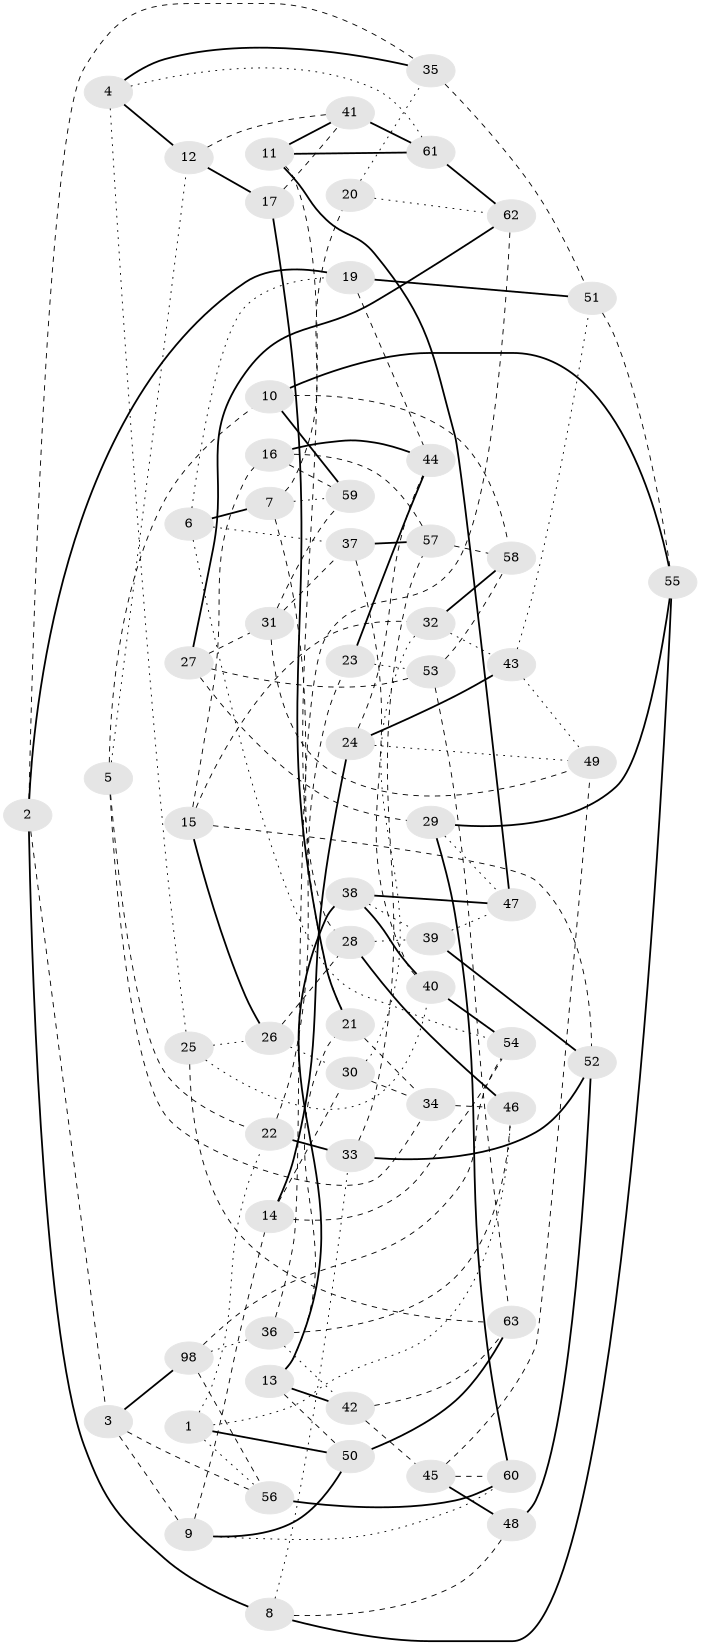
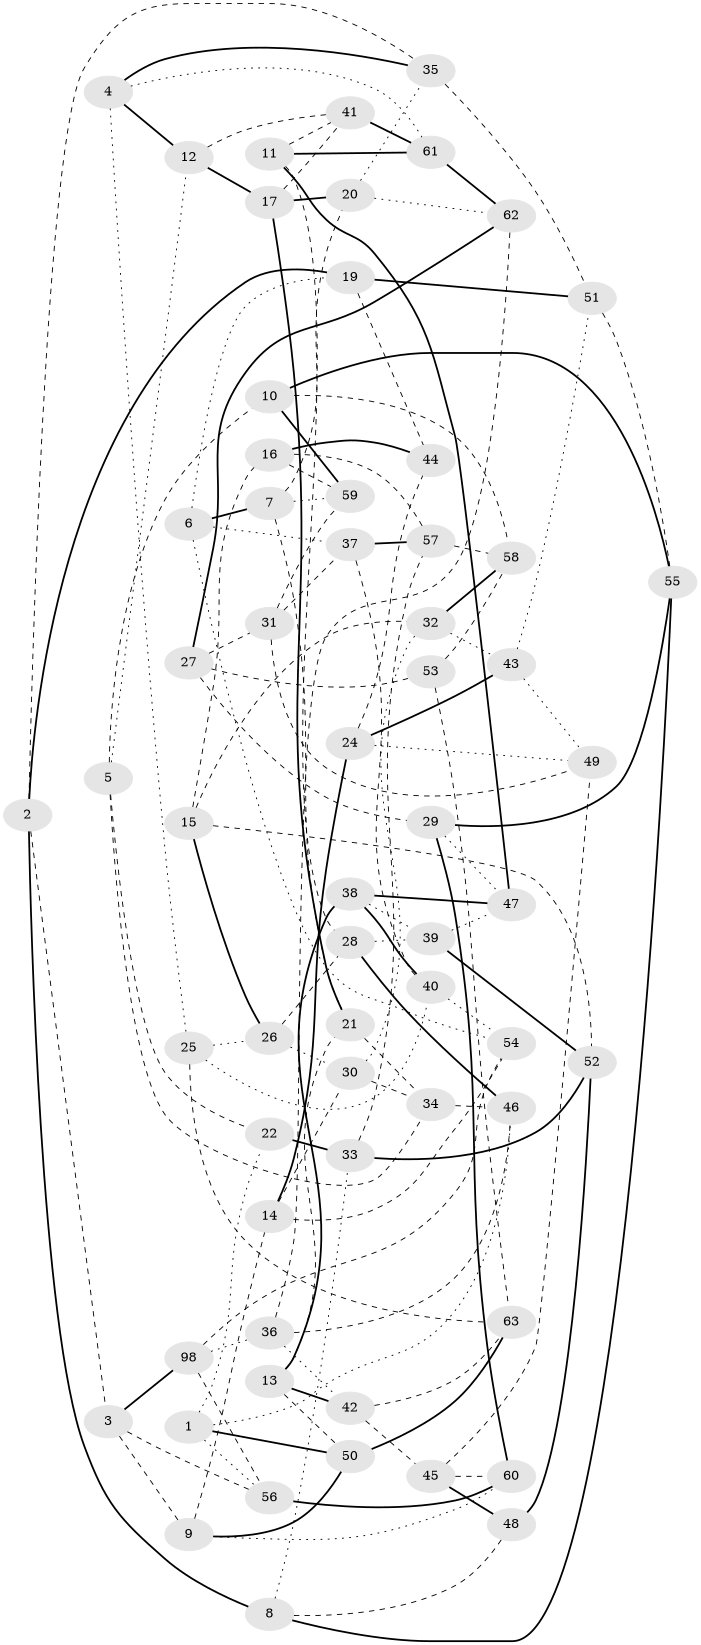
(310, 133) -> (310, 133)
none -> (316, 198)
(350, 661) -> none
(461, 1008) -> (461, 1008)
